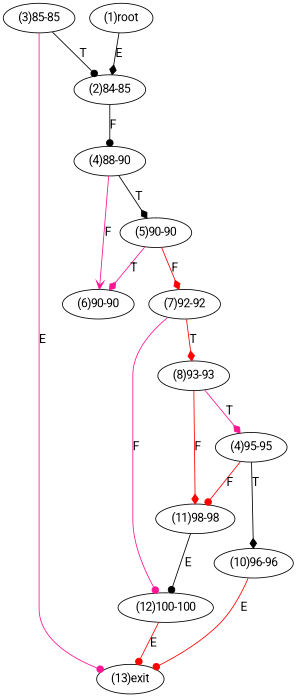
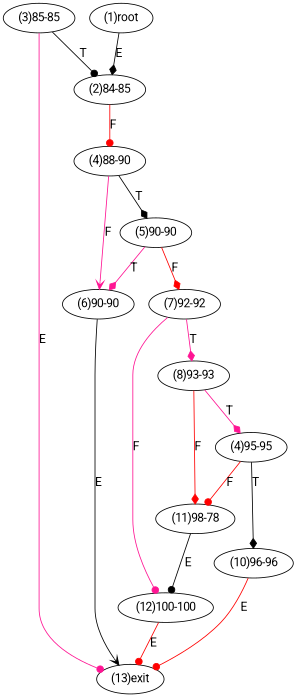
(110, 122) -> (110, 122)
(189, 335) -> (189, 335)
none -> (95, 491)
(195, 519) -> (195, 519)
